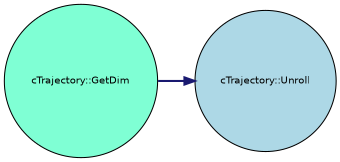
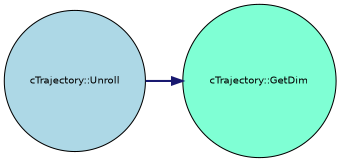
(171, 81) -> (159, 81)
